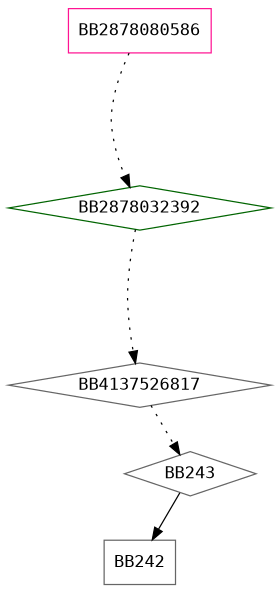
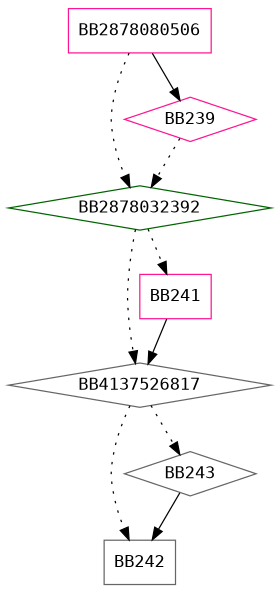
(140, 31) -> (140, 31)
none -> (190, 119)
none -> (176, 297)
none -> (112, 467)
